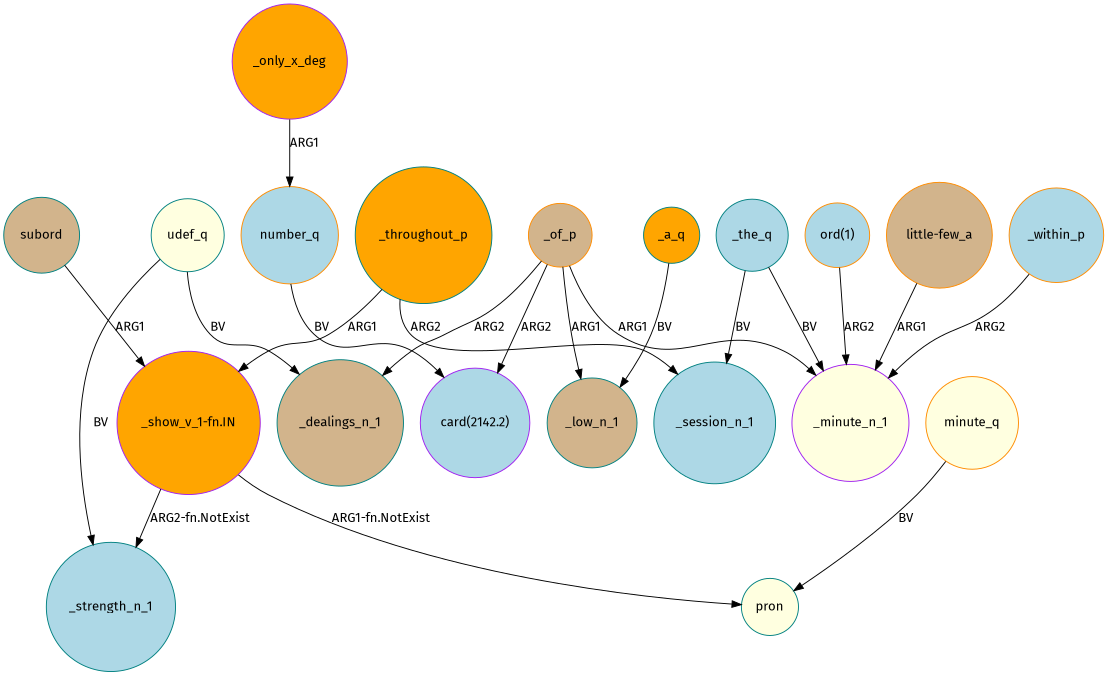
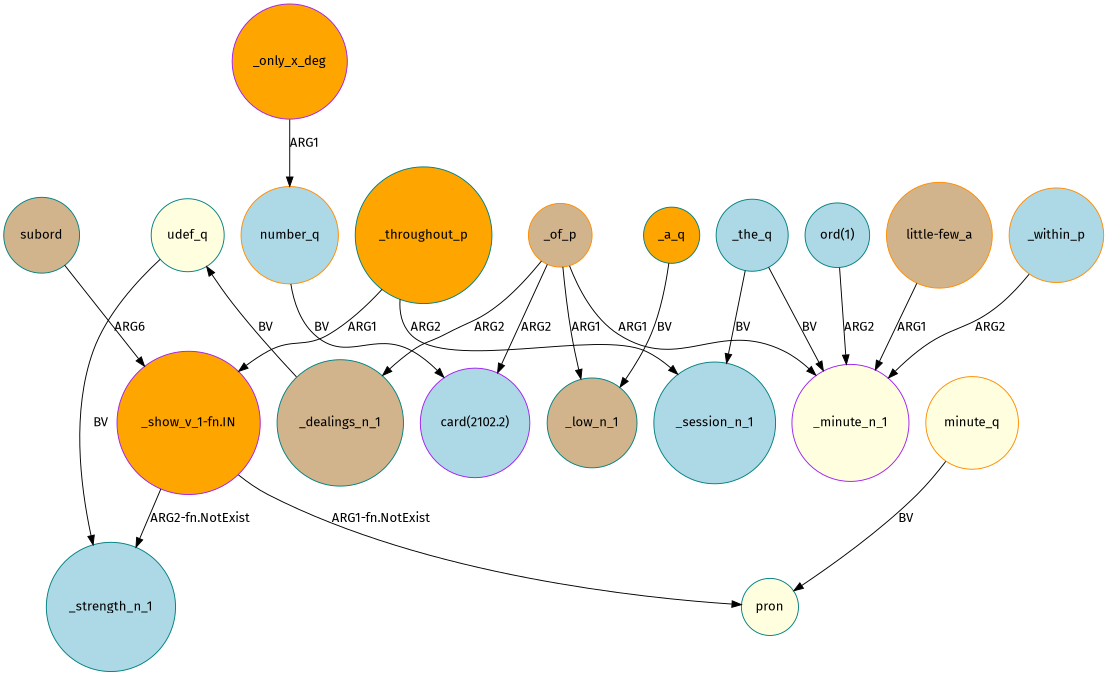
(837, 235) -> (837, 235)
(130, 327) -> (130, 327)
(220, 341) -> (252, 327)
(475, 423) -> (475, 423)
